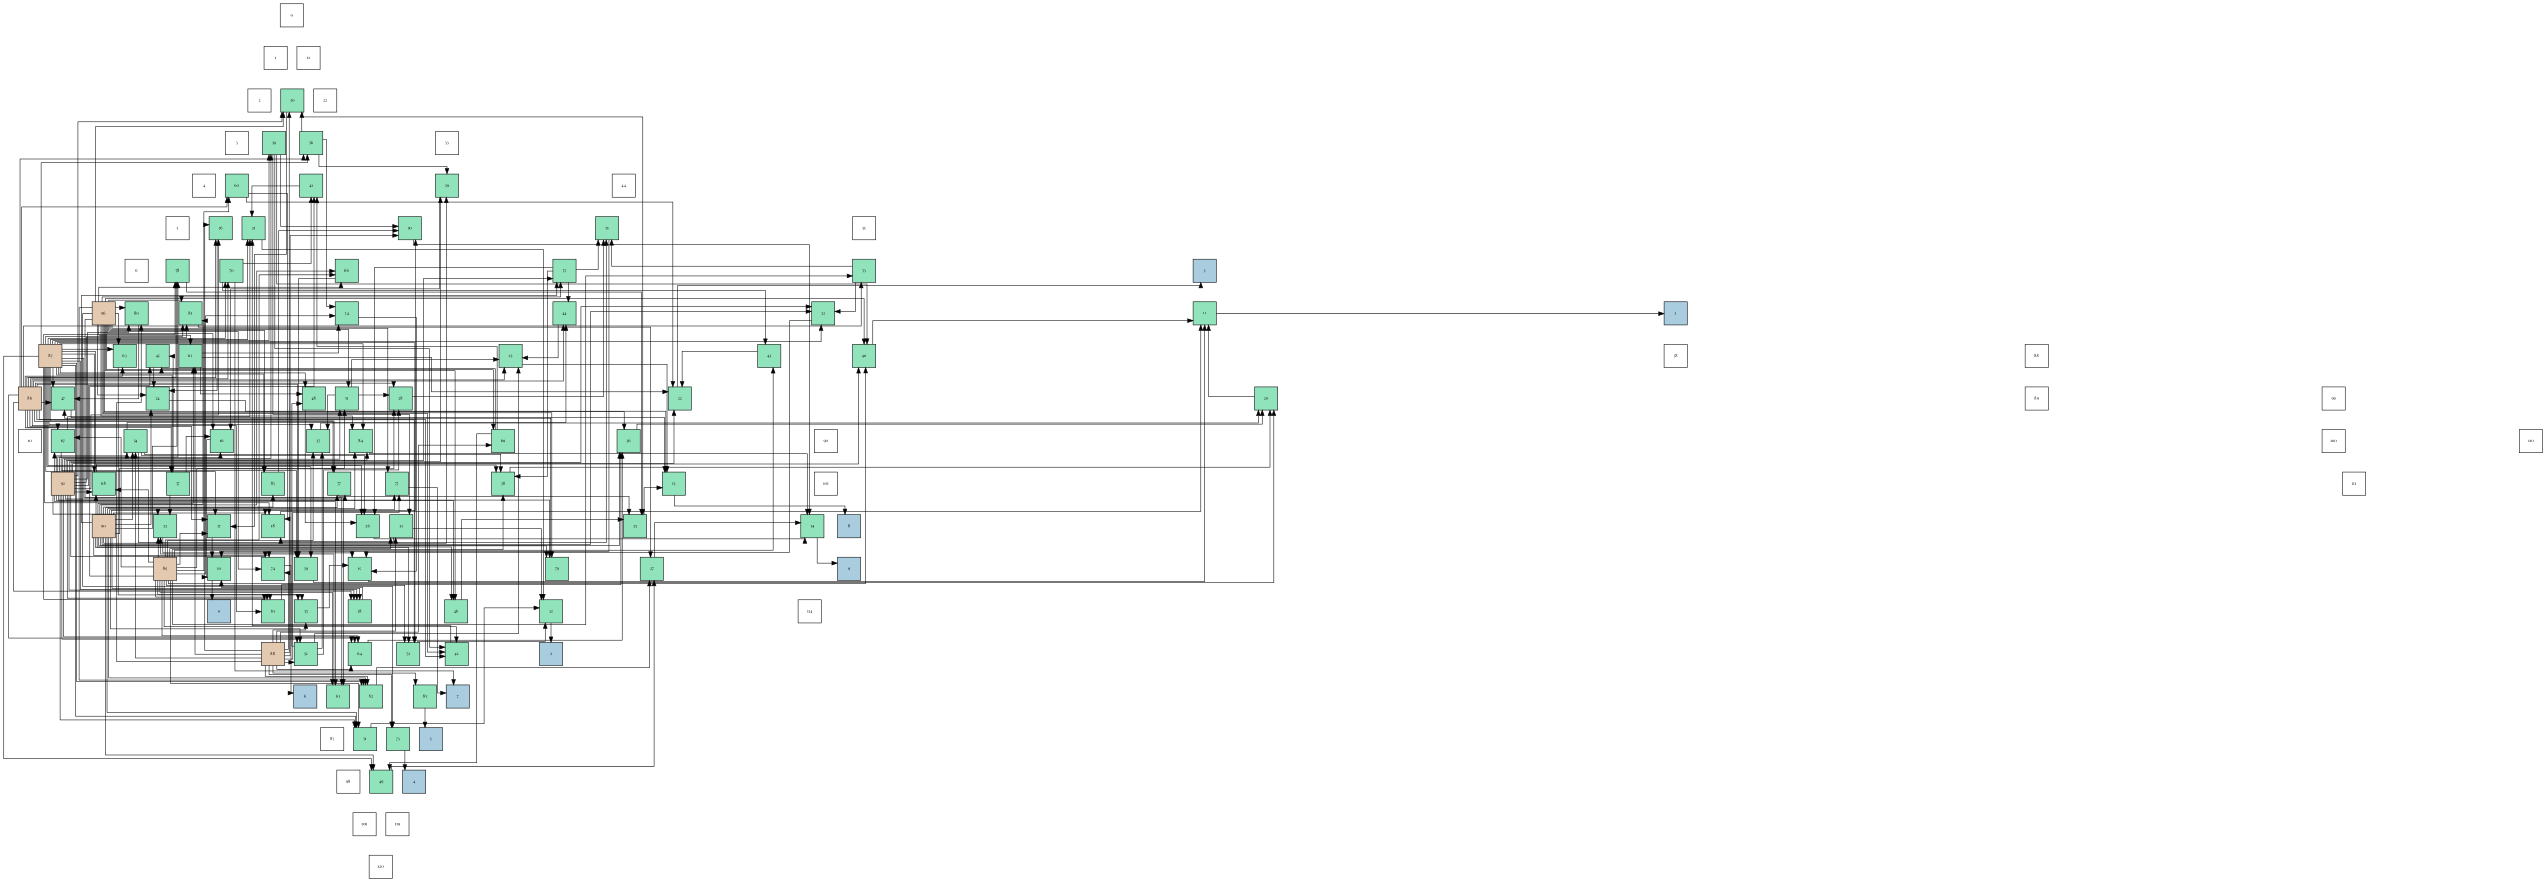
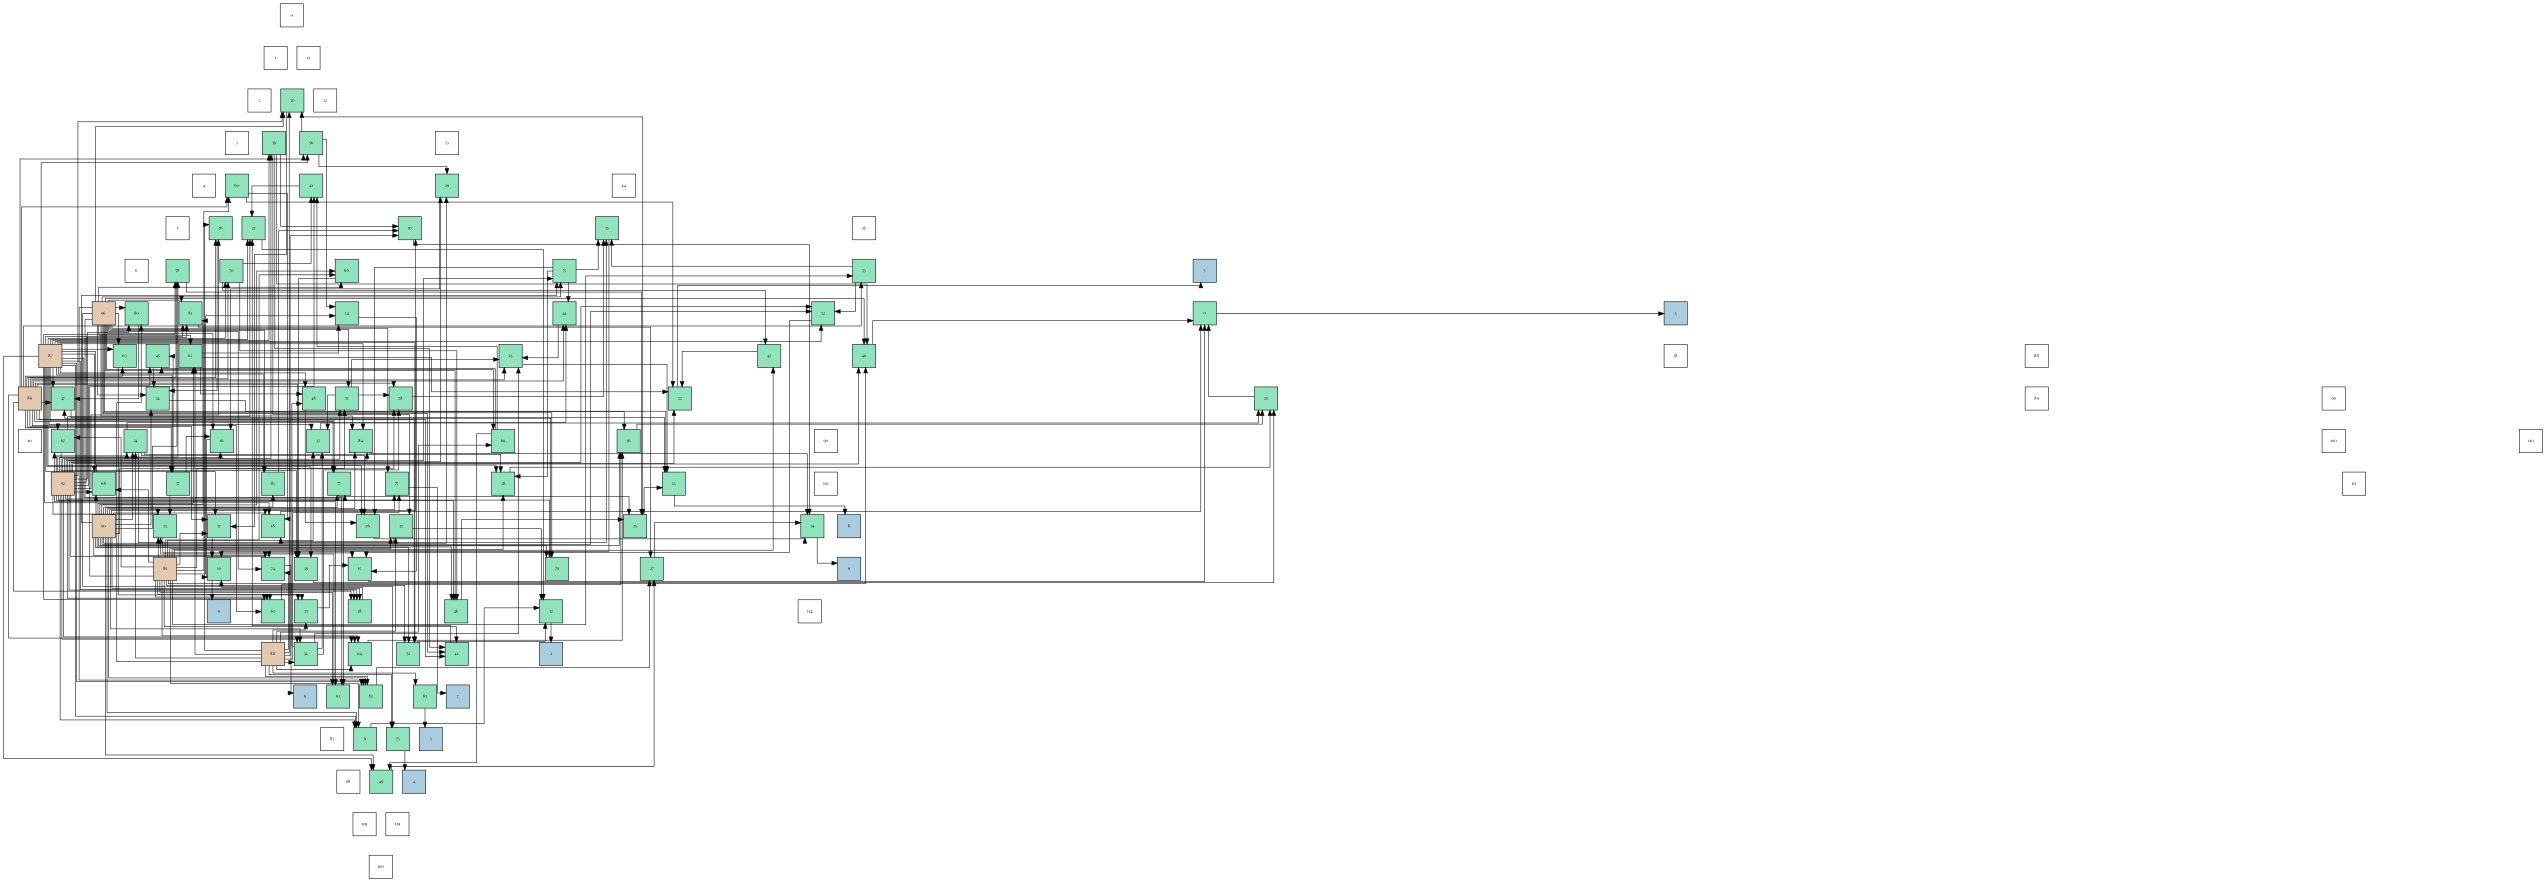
(235, 621) -> (436, 351)
